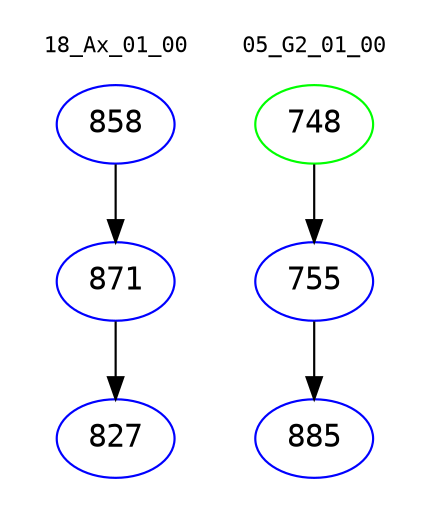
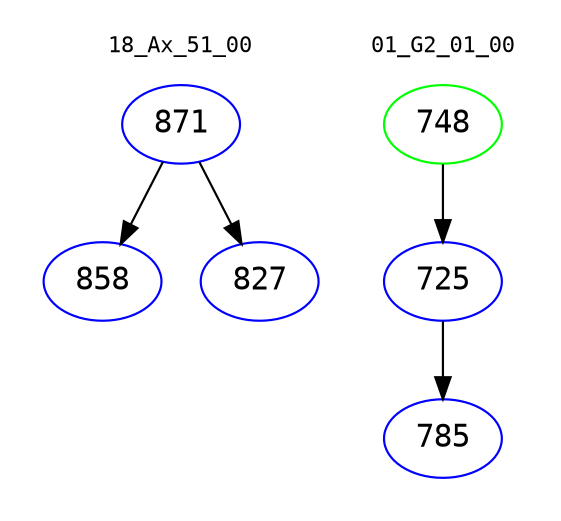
(117, 47) -> (181, 47)
(315, 47) -> (444, 47)
(116, 192) -> (147, 193)
(314, 281) -> (443, 281)
(314, 439) -> (443, 439)
